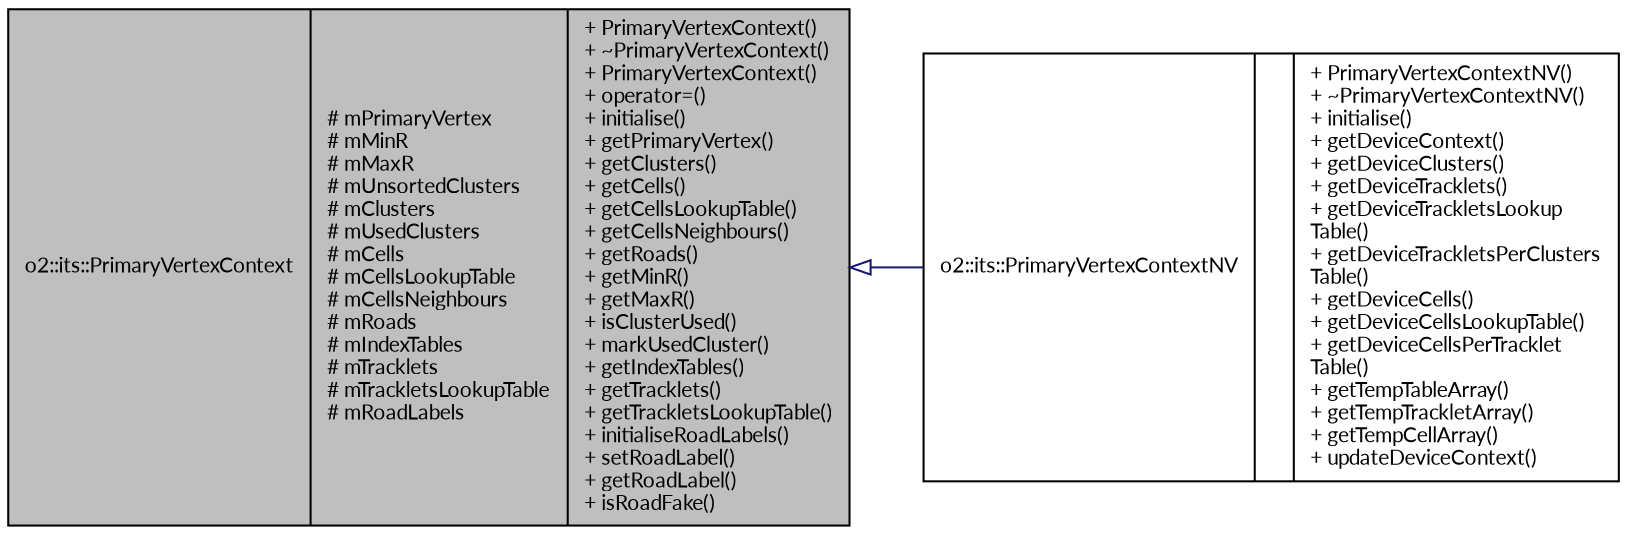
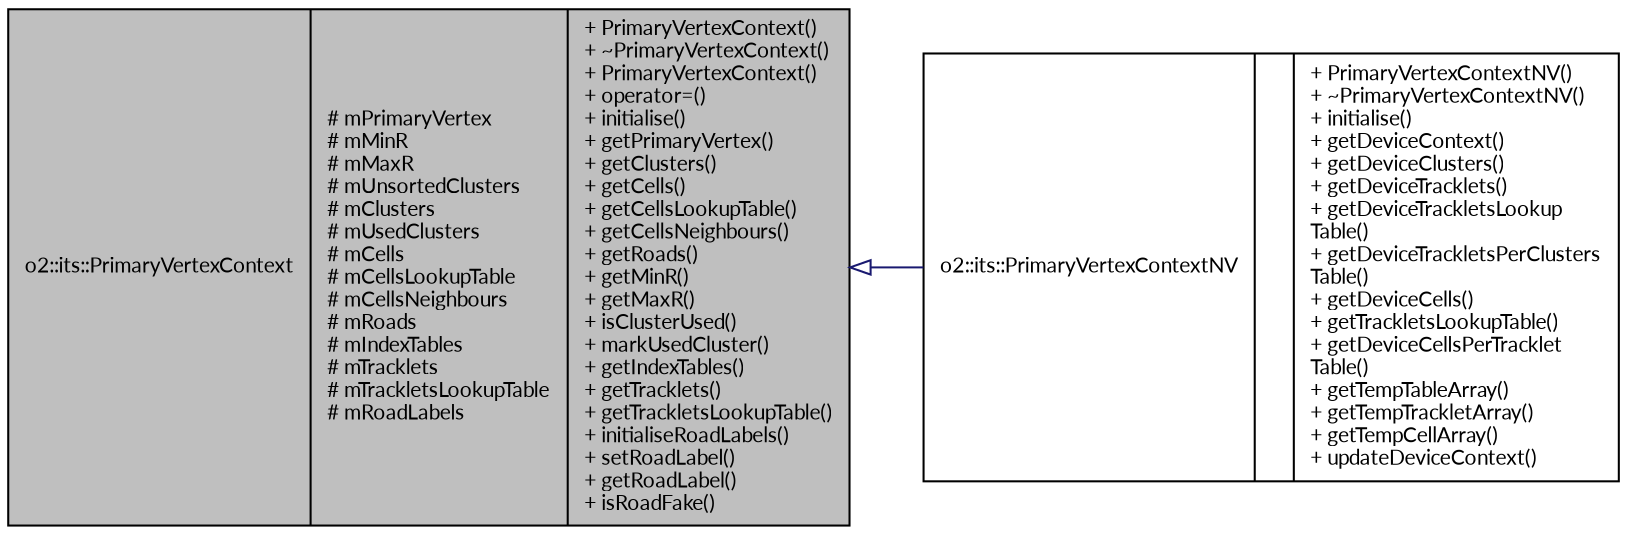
(1448, 323) -> (1435, 323)
